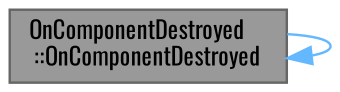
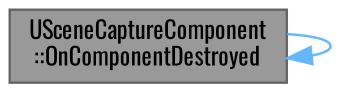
(148, 46) -> (148, 46)
